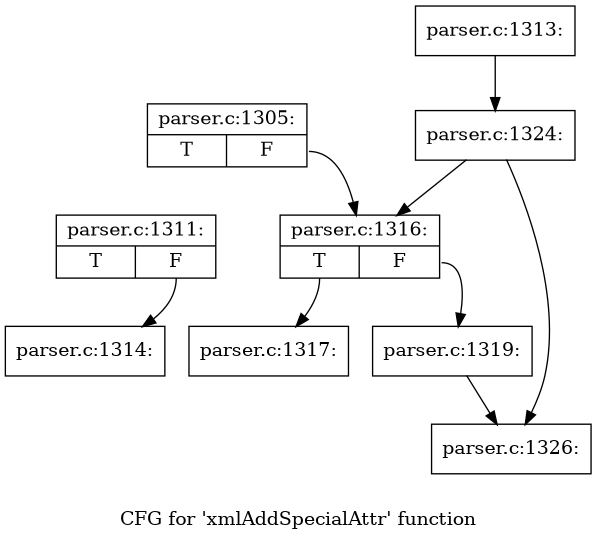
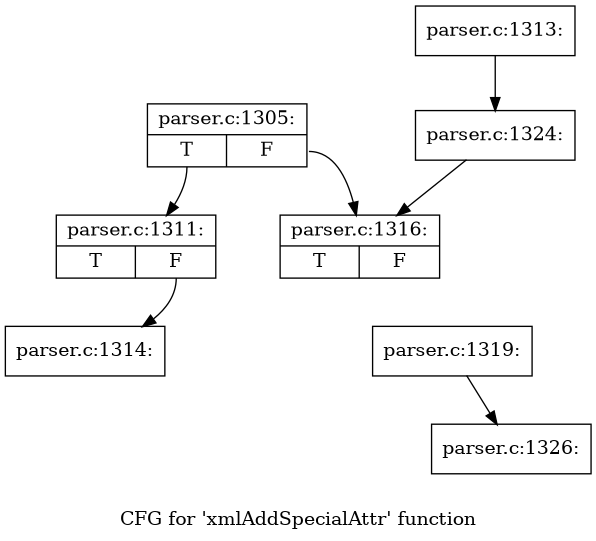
none -> (183, 187)
(461, 283) -> none
(546, 284) -> none
(269, 351) -> none
